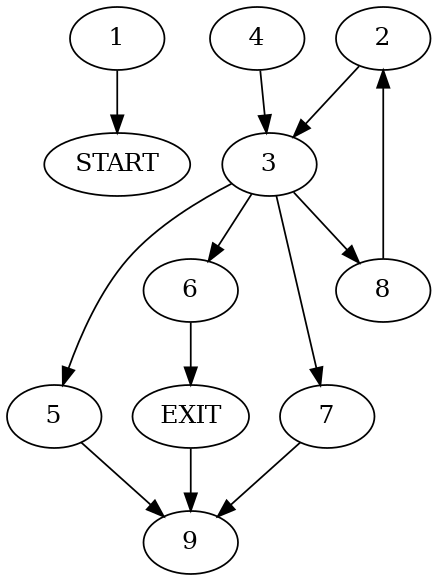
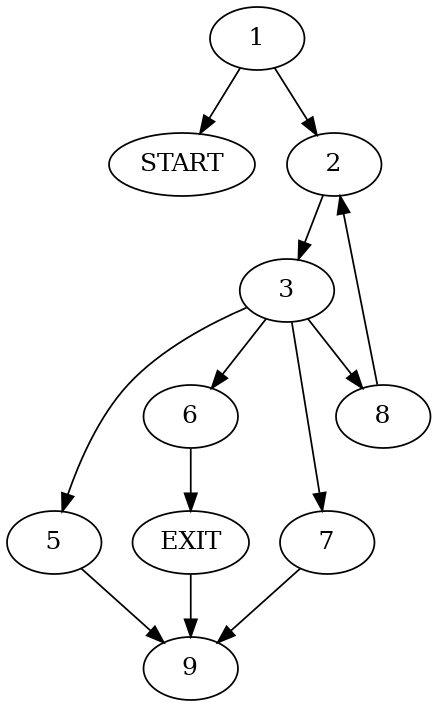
(257, 38) -> none
none -> (291, 94)
